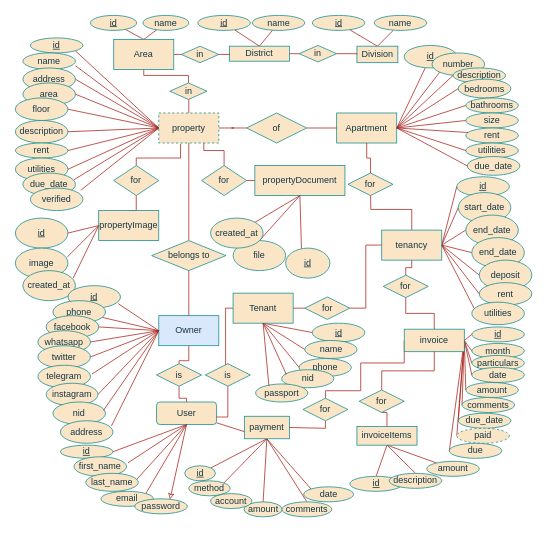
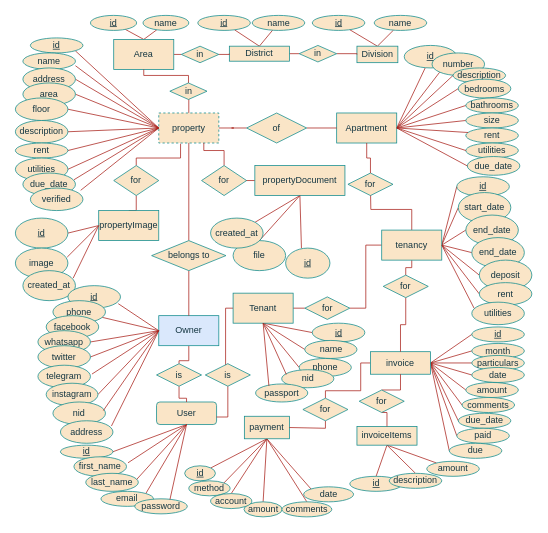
(125, 328) -> none
(434, 340) -> (400, 363)
(231, 427) -> (247, 468)
(483, 435) -> (483, 435)
(171, 492) -> (171, 495)
